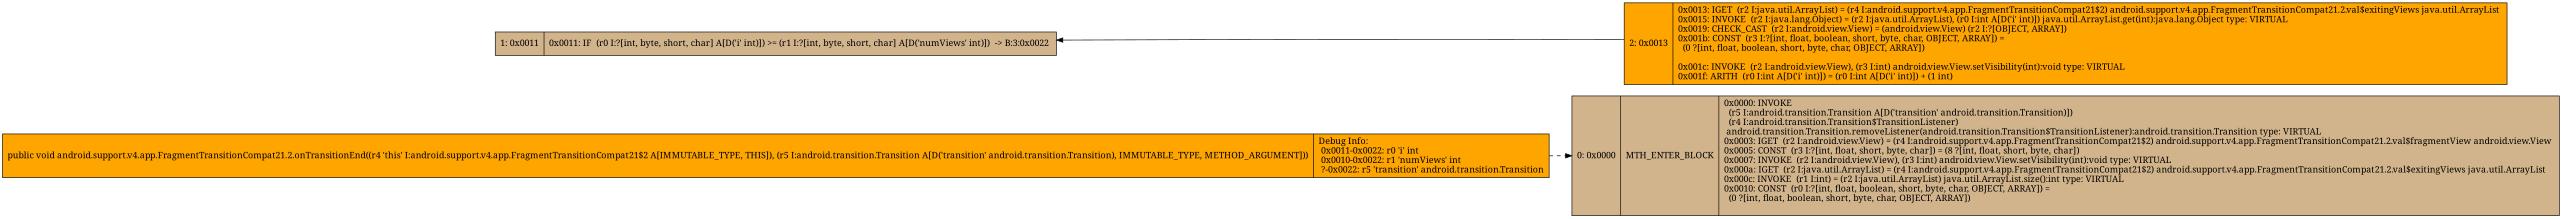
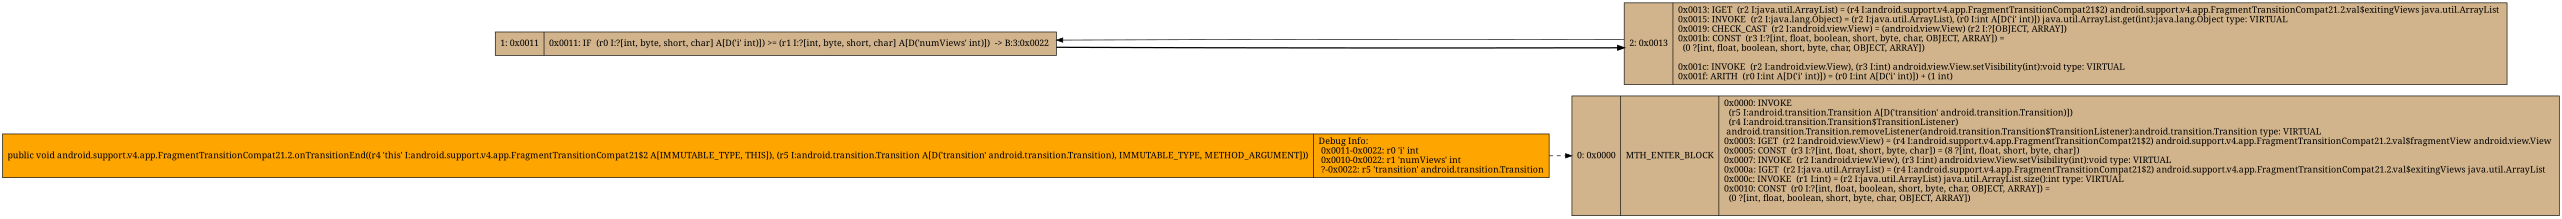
(2066, 44) -> (2066, 44)
none -> (1337, 48)
